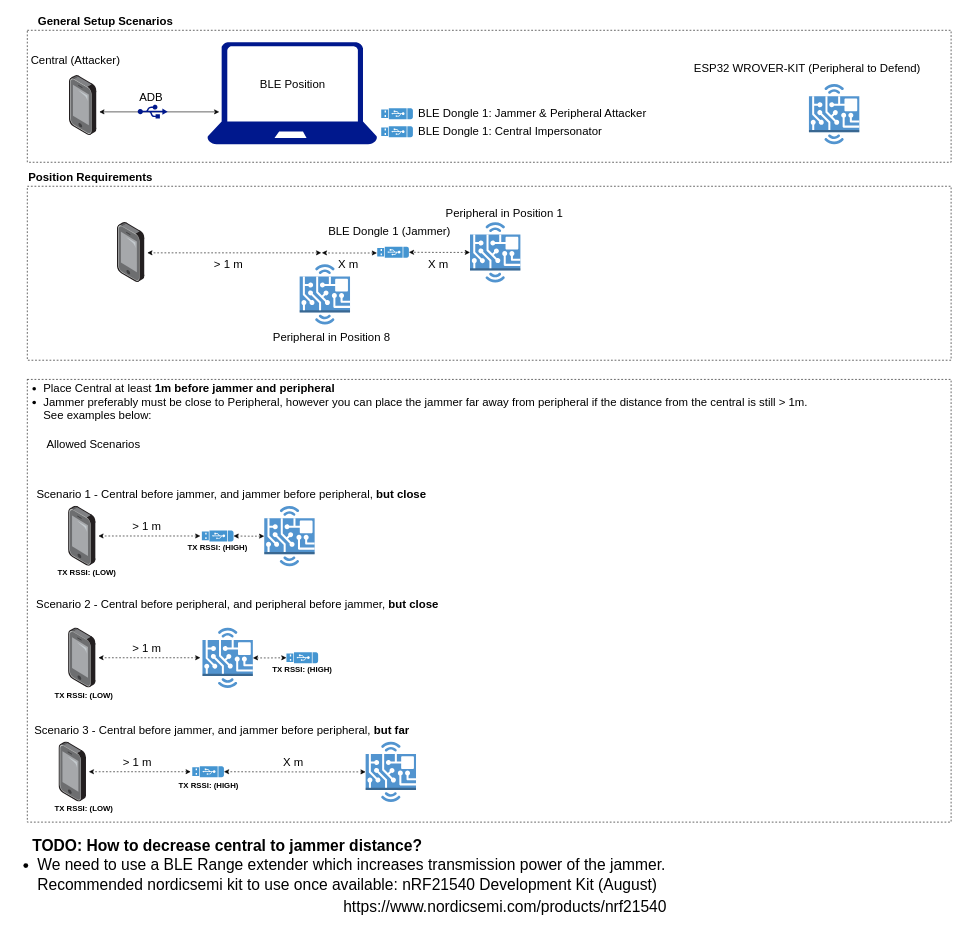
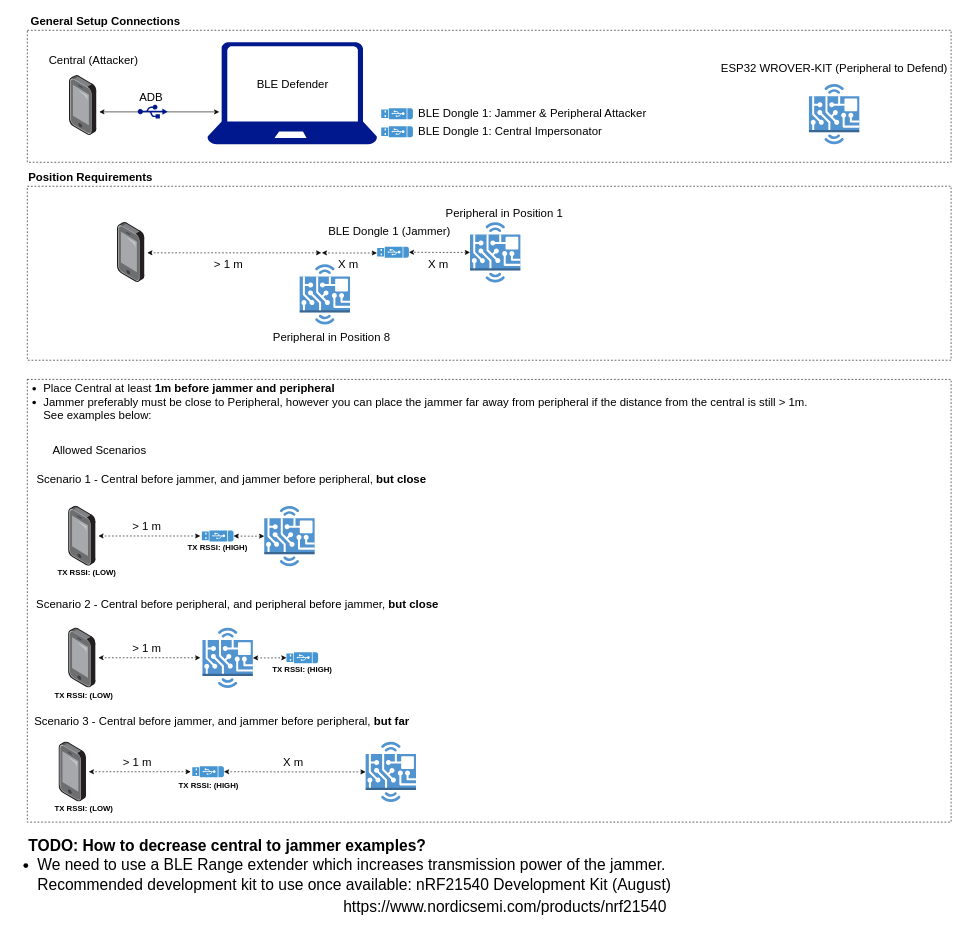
(106, 21) -> (106, 21)
(75, 60) -> (93, 60)
(807, 69) -> (834, 69)
(293, 84) -> (293, 84)
(93, 444) -> (99, 450)
(231, 495) -> (231, 480)
(222, 731) -> (222, 722)
(227, 846) -> (227, 846)
(346, 875) -> (346, 875)
